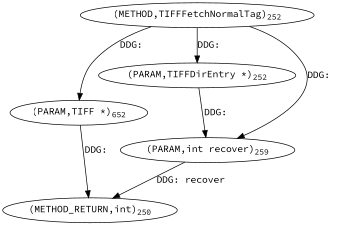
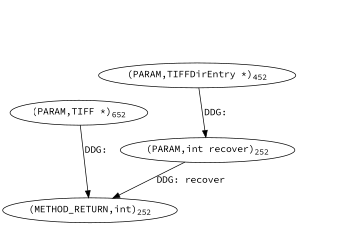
(197, 15) -> none
(260, 74) -> (260, 74)
(262, 149) -> (262, 149)
(144, 209) -> (144, 209)
